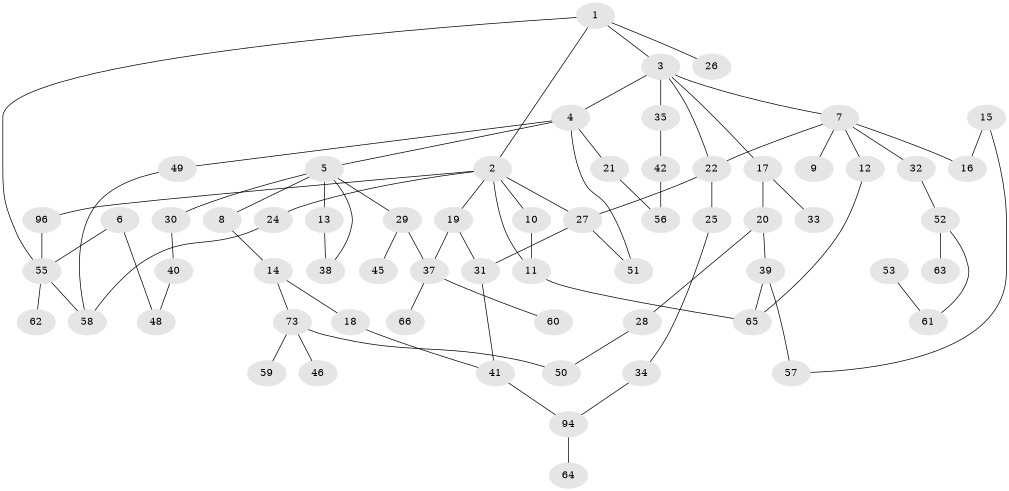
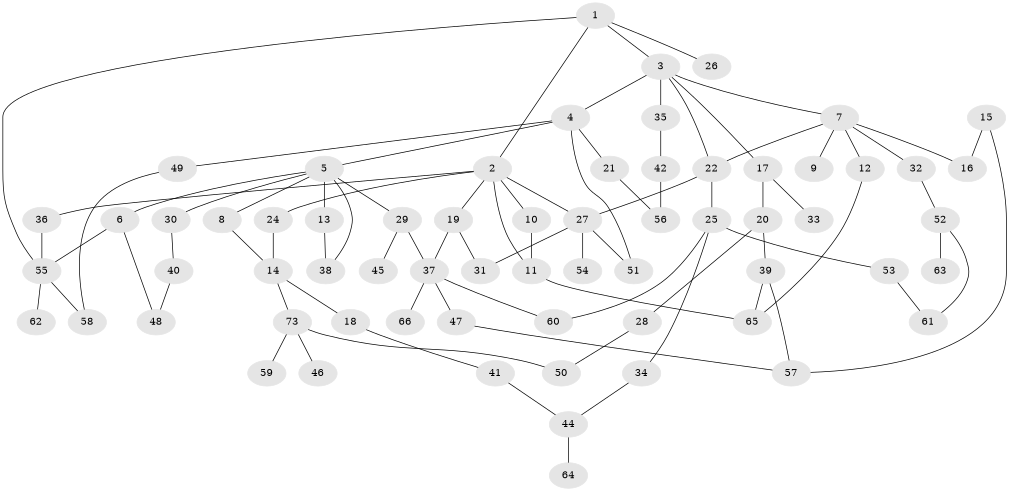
none -> (219, 188)
(42, 220) -> (42, 220)
(166, 250) -> (273, 246)
none -> (798, 251)
none -> (583, 271)
none -> (649, 291)
none -> (456, 322)
(488, 322) -> none
(568, 424) -> (568, 424)
